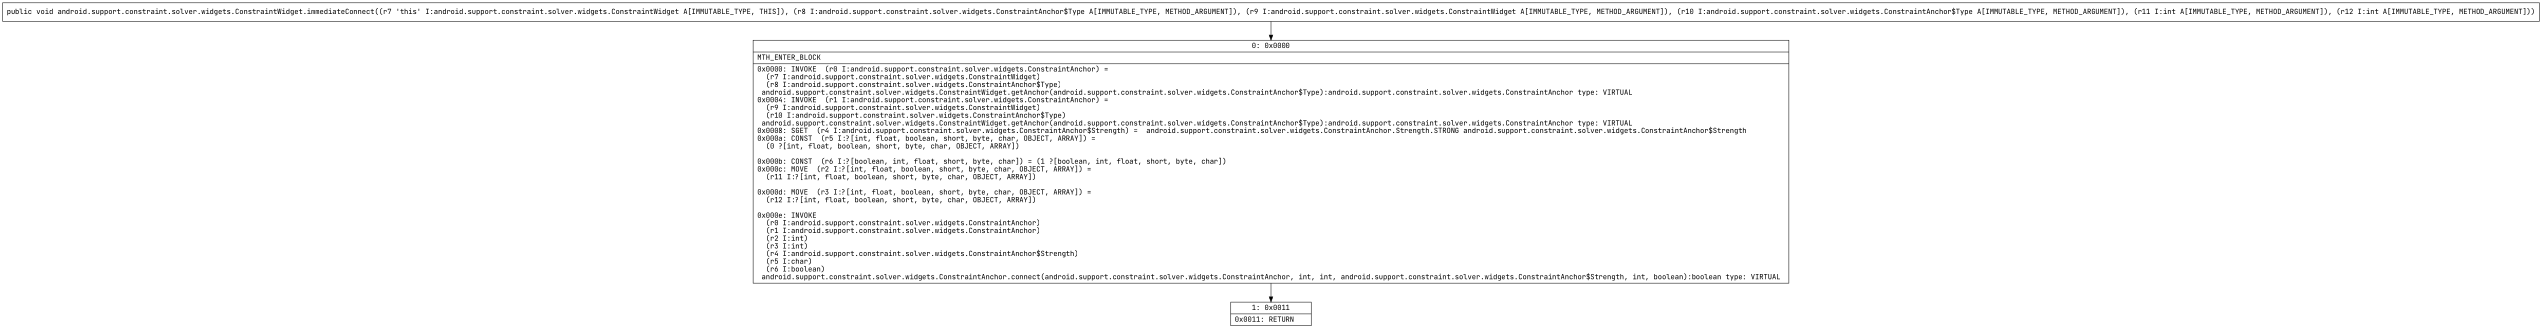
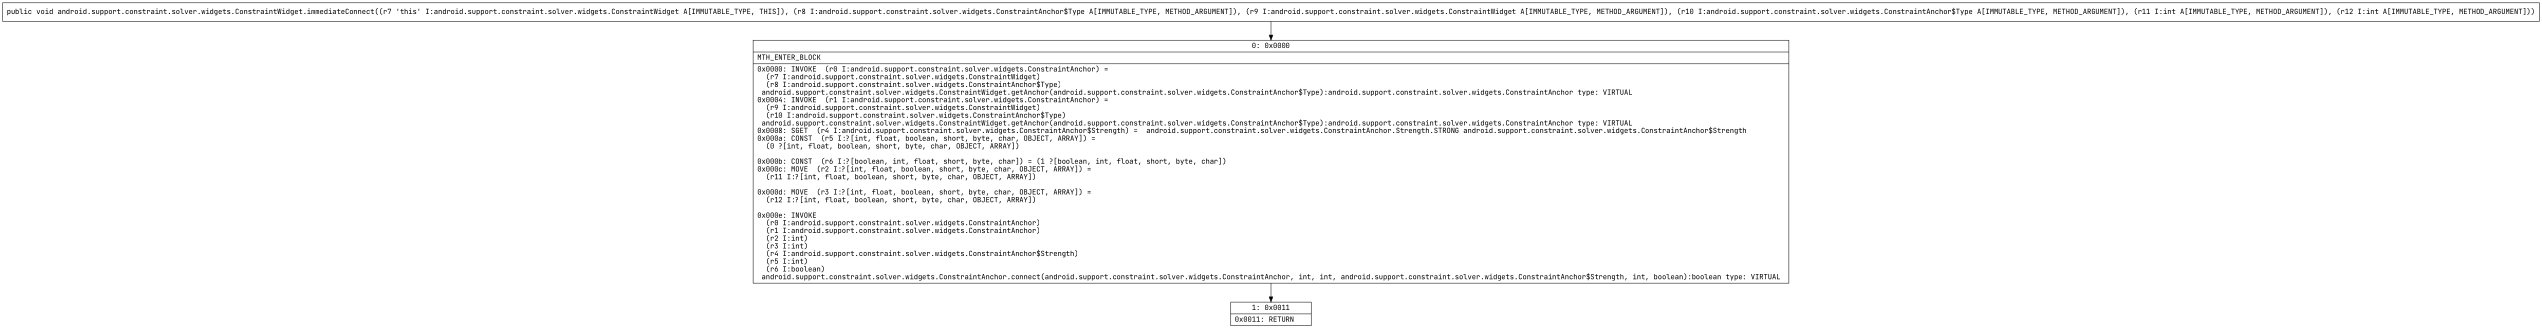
(785, 262) -> (783, 262)
